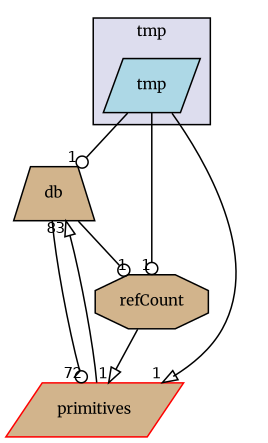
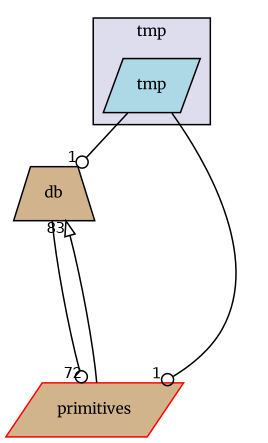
(234, 249) -> (234, 249)
(152, 302) -> none
